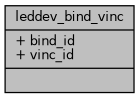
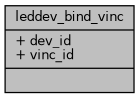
(45, 41) -> (43, 41)
